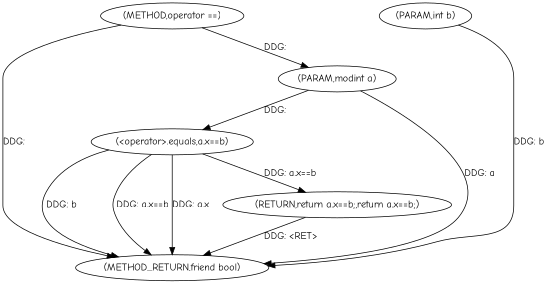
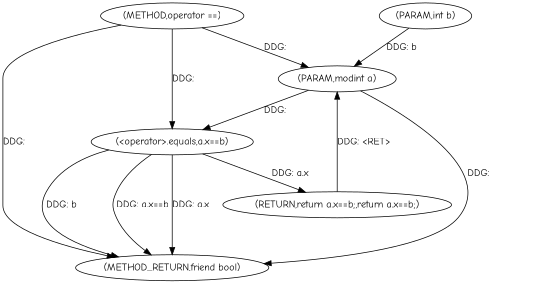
none -> (172, 75)
(291, 173) -> (291, 173)
(480, 173) -> (480, 173)
(504, 227) -> (385, 45)
(258, 235) -> (337, 146)
